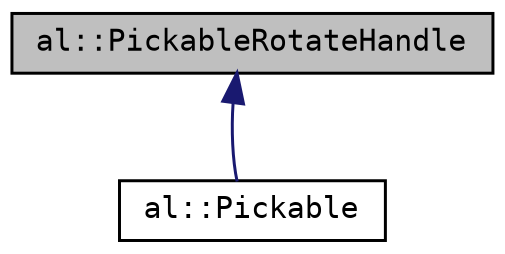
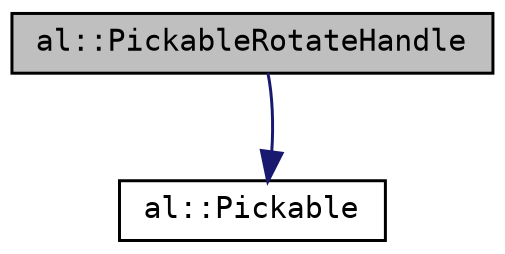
(233, 142) -> (272, 112)
